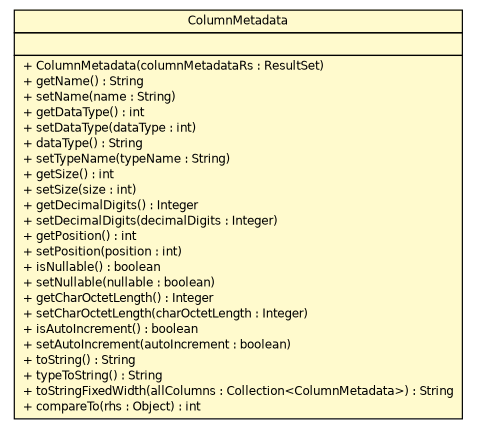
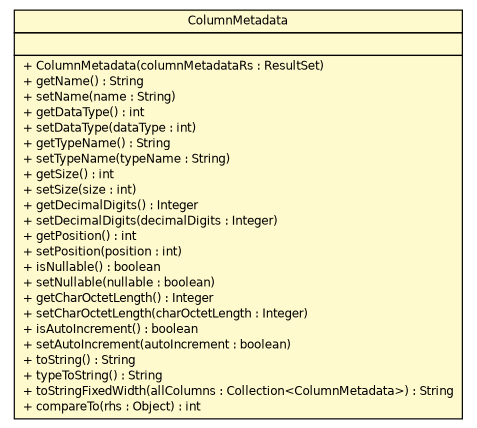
(83, 144) -> (97, 144)
